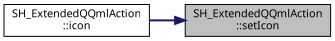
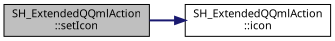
(162, 20) -> (162, 20)
